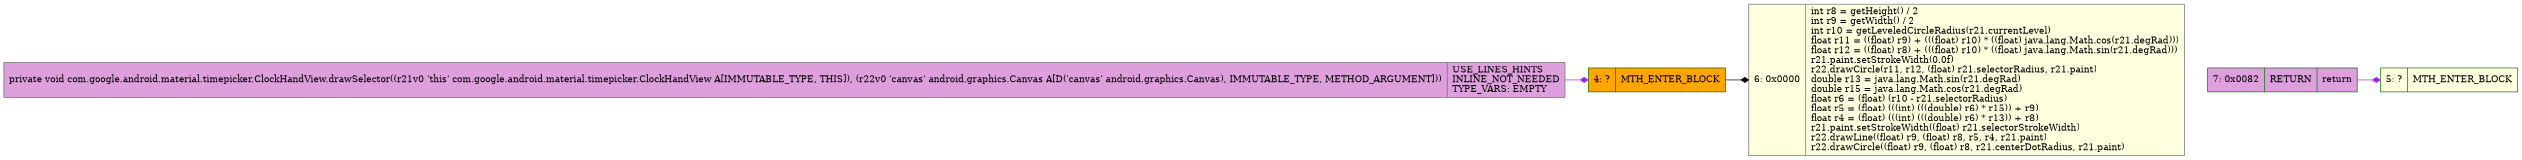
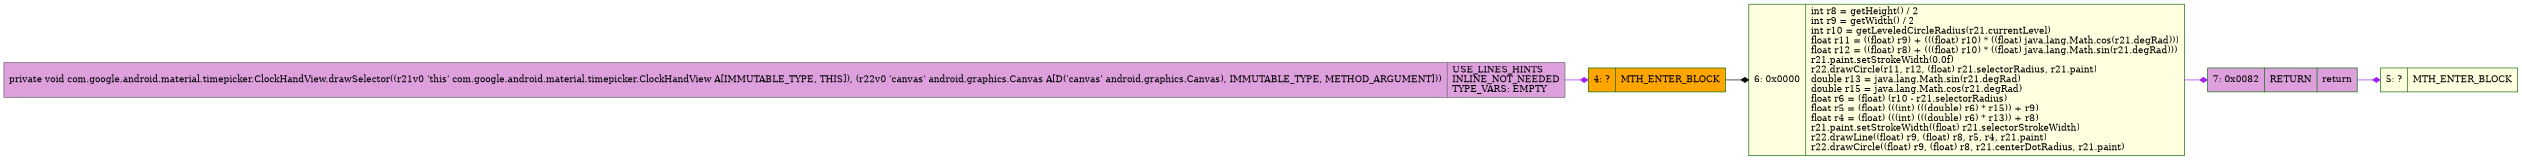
(1967, 80) -> (1967, 80)
none -> (2192, 80)
